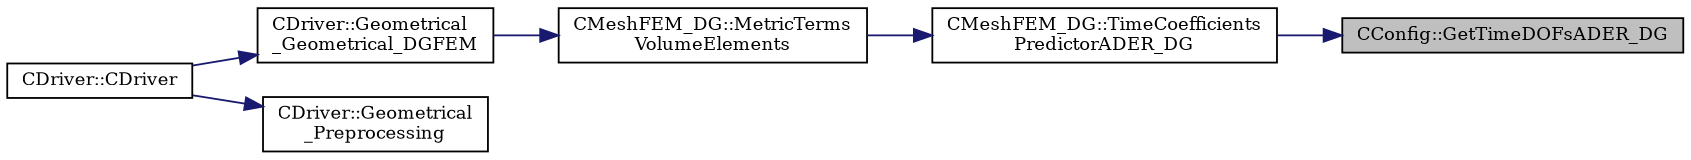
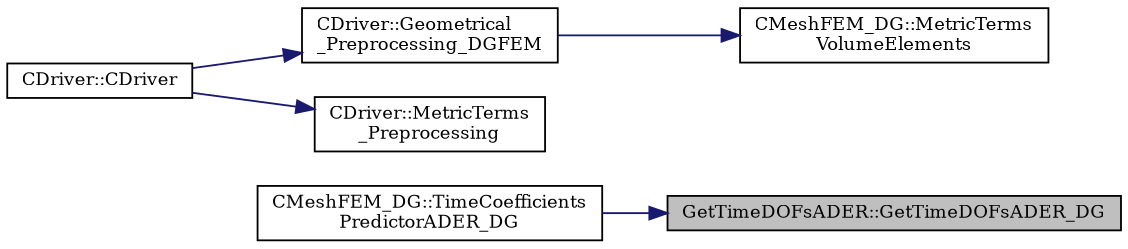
(375, 35) -> (430, 35)
(891, 35) -> none
(1513, 35) -> (894, 213)
(375, 124) -> (430, 124)
